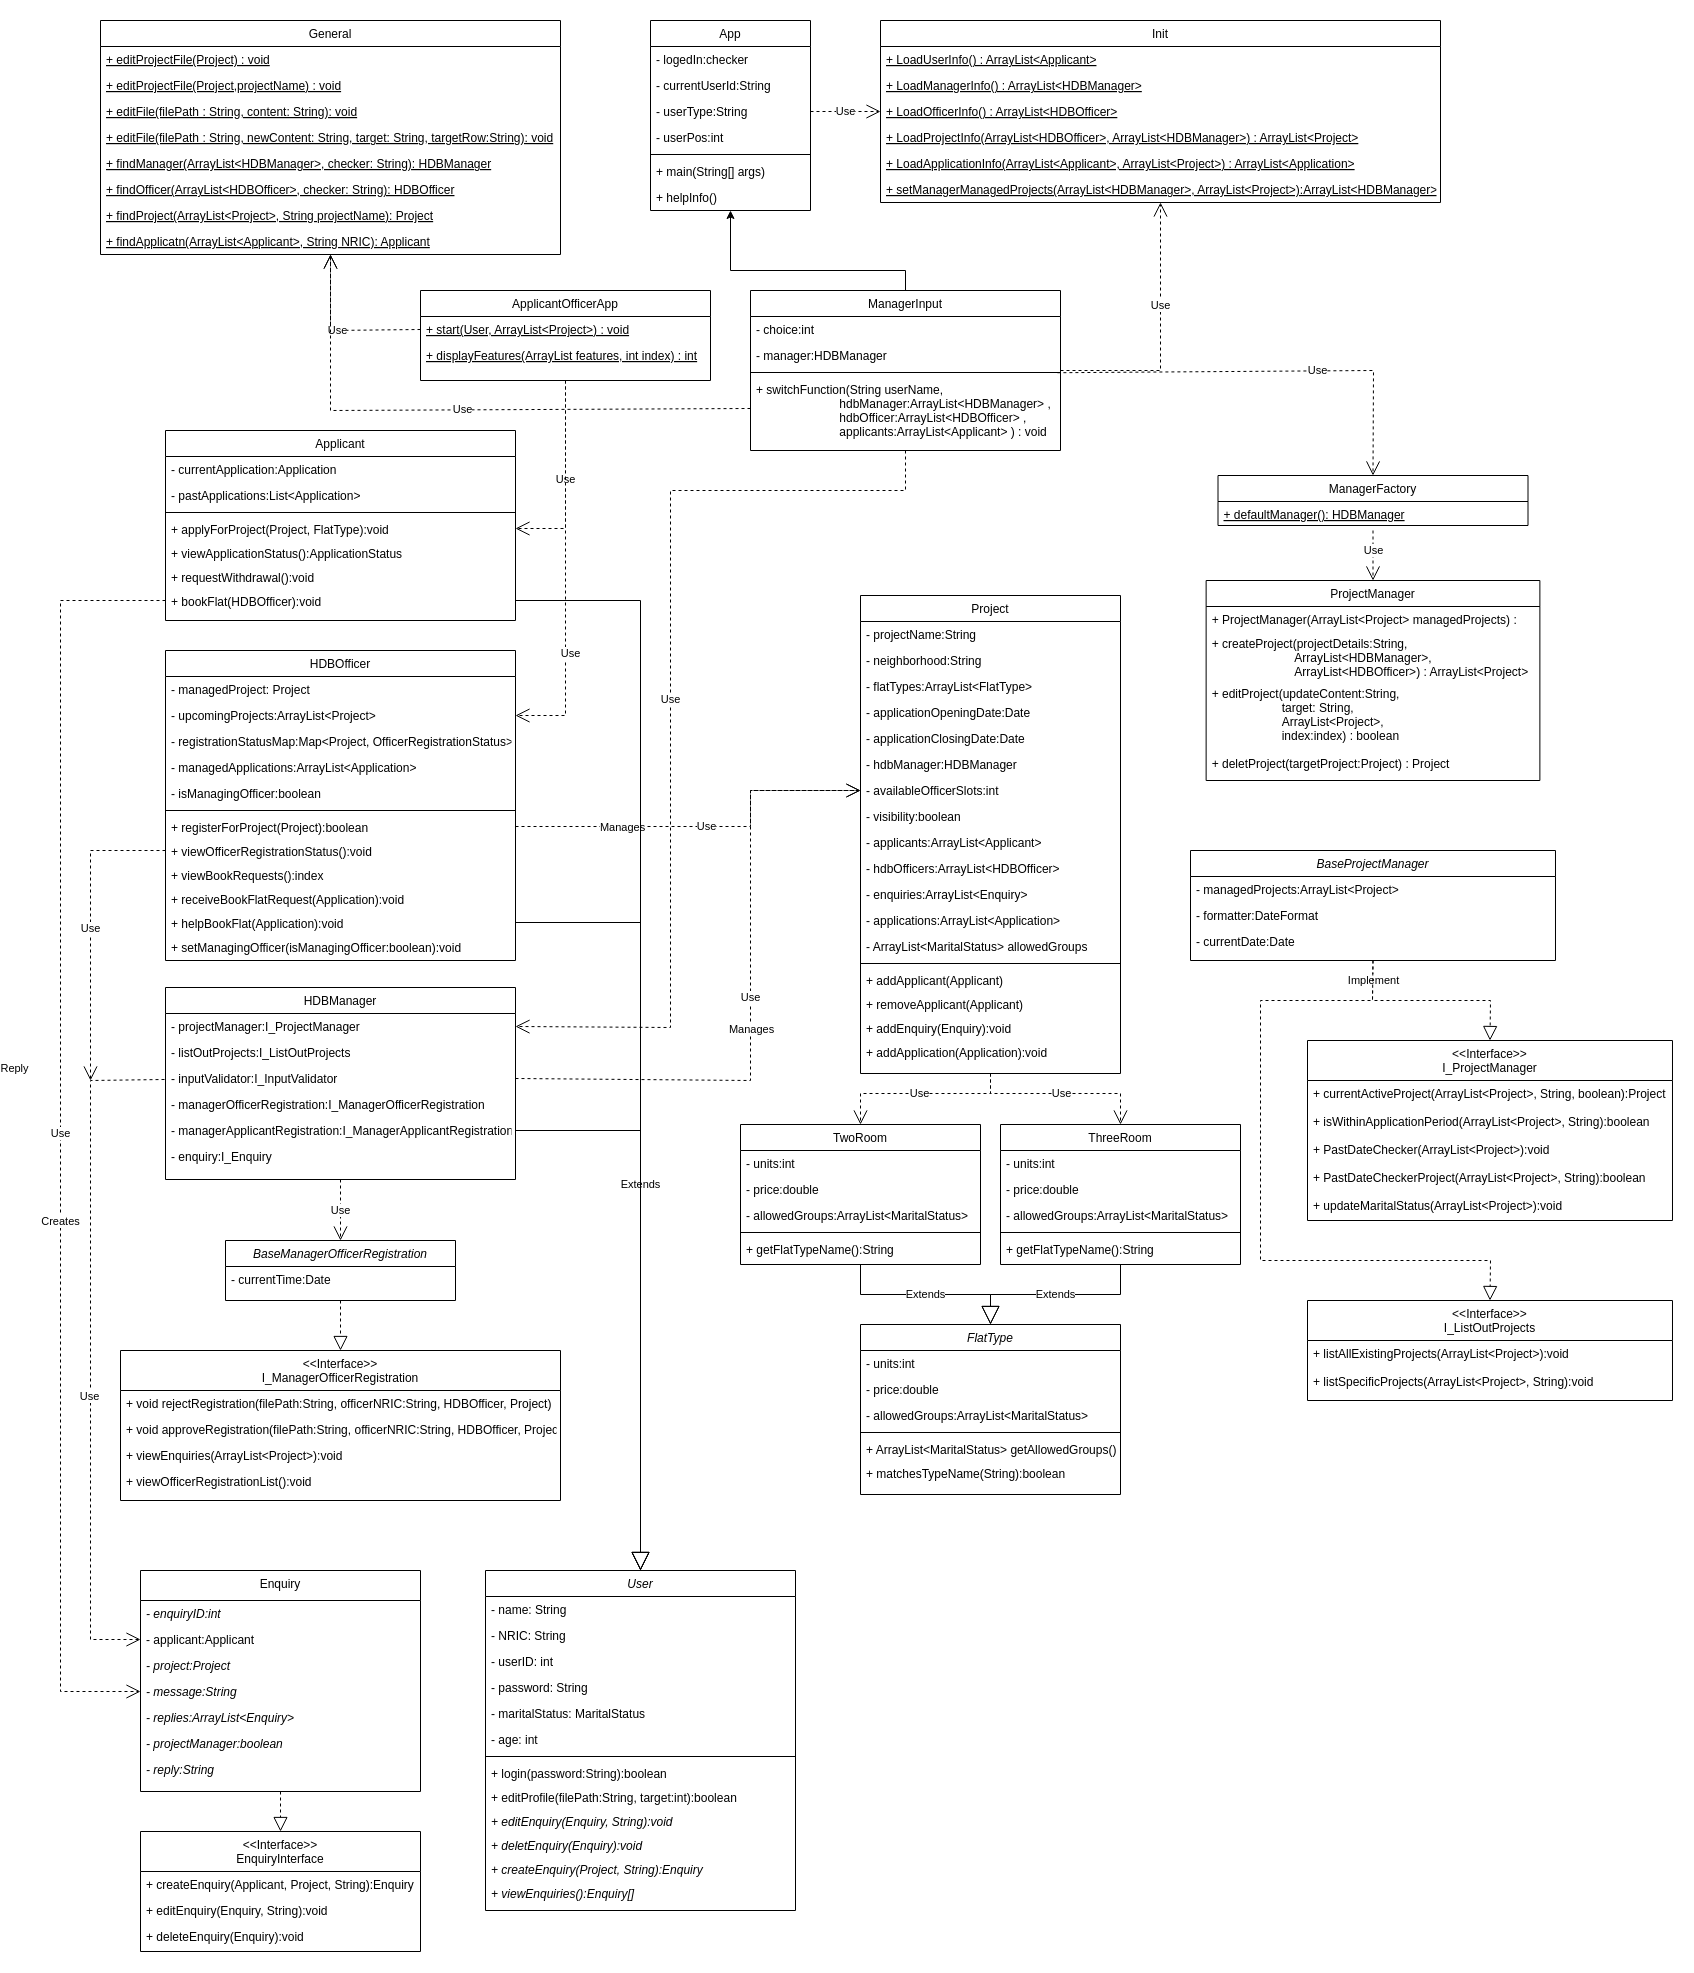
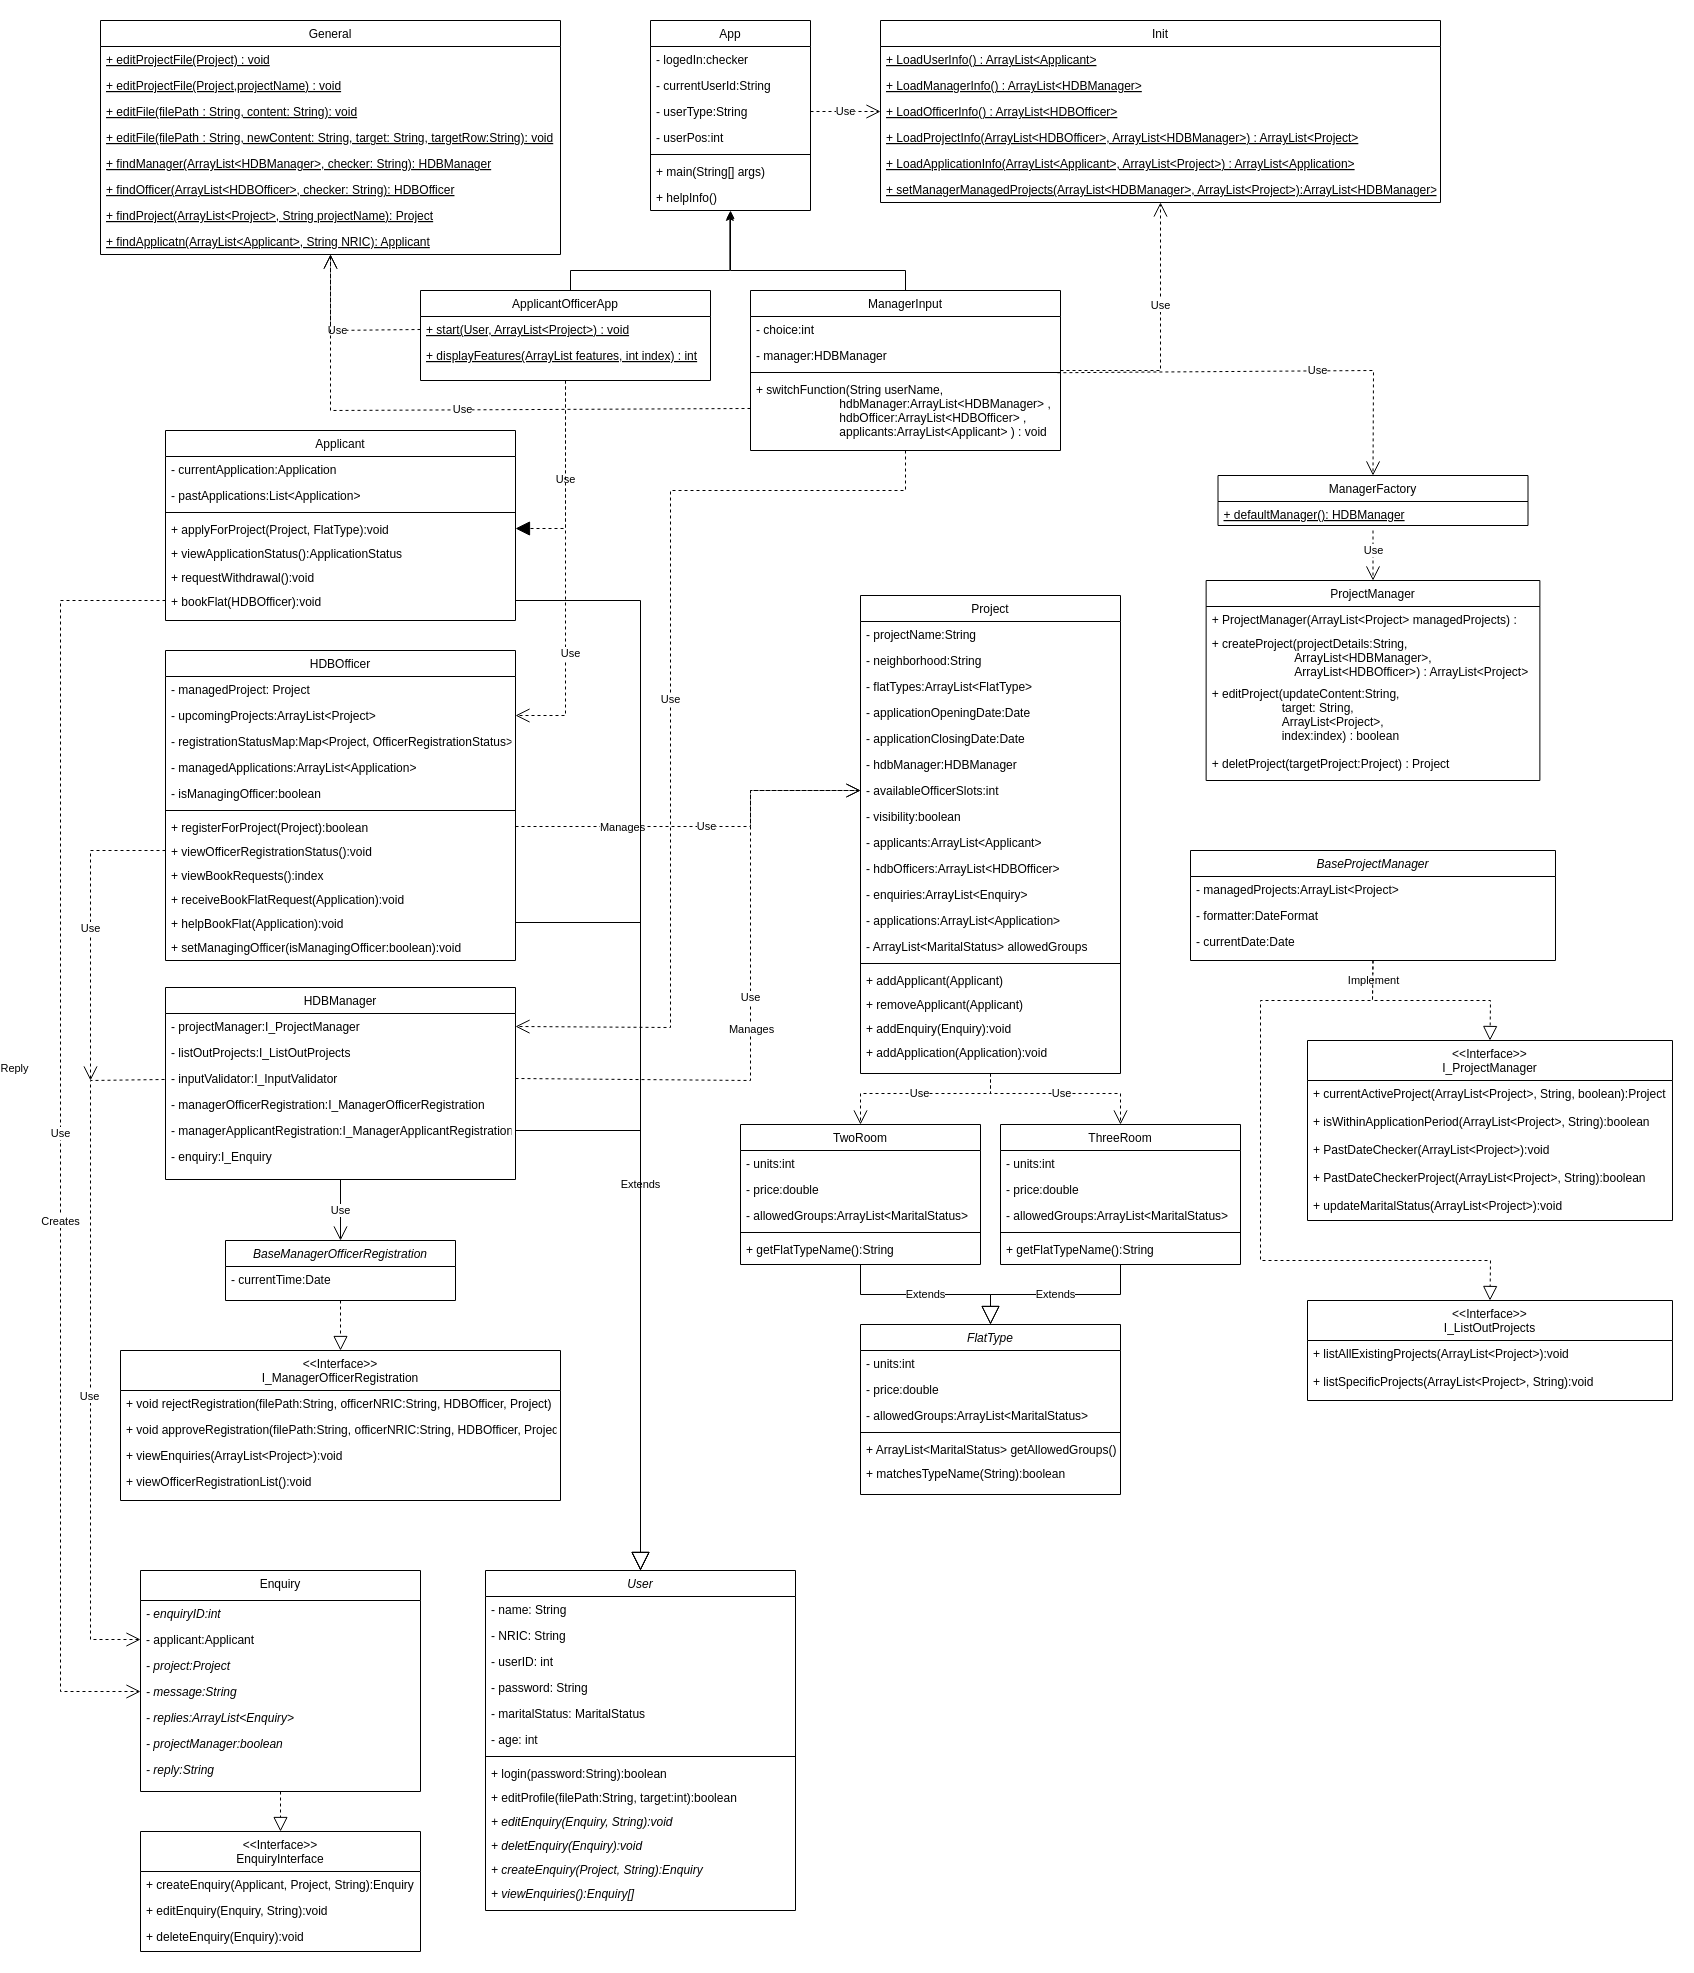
none -> (639, 271)
(525, 529) -> (531, 529)
(341, 1193) -> (341, 1193)
